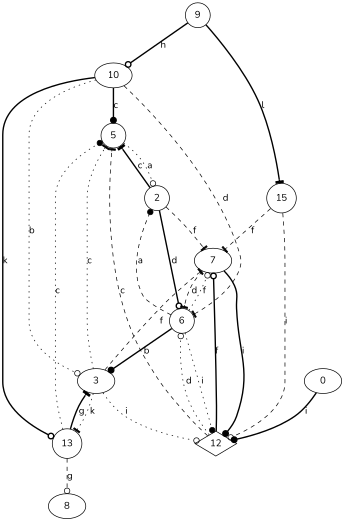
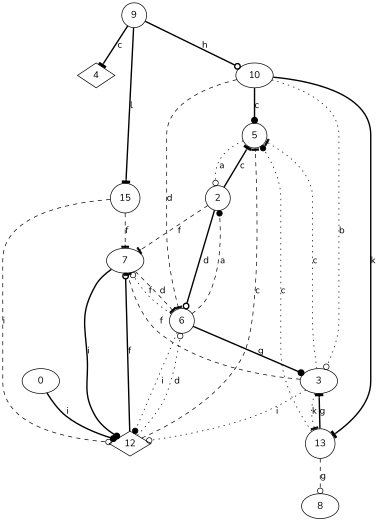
none -> (96, 75)
(3, 236) -> (371, 229)
(147, 351) -> (261, 351)
